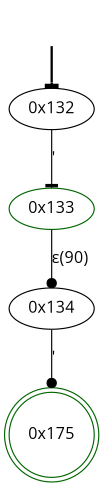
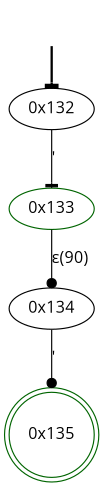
(52, 435) -> (52, 435)
